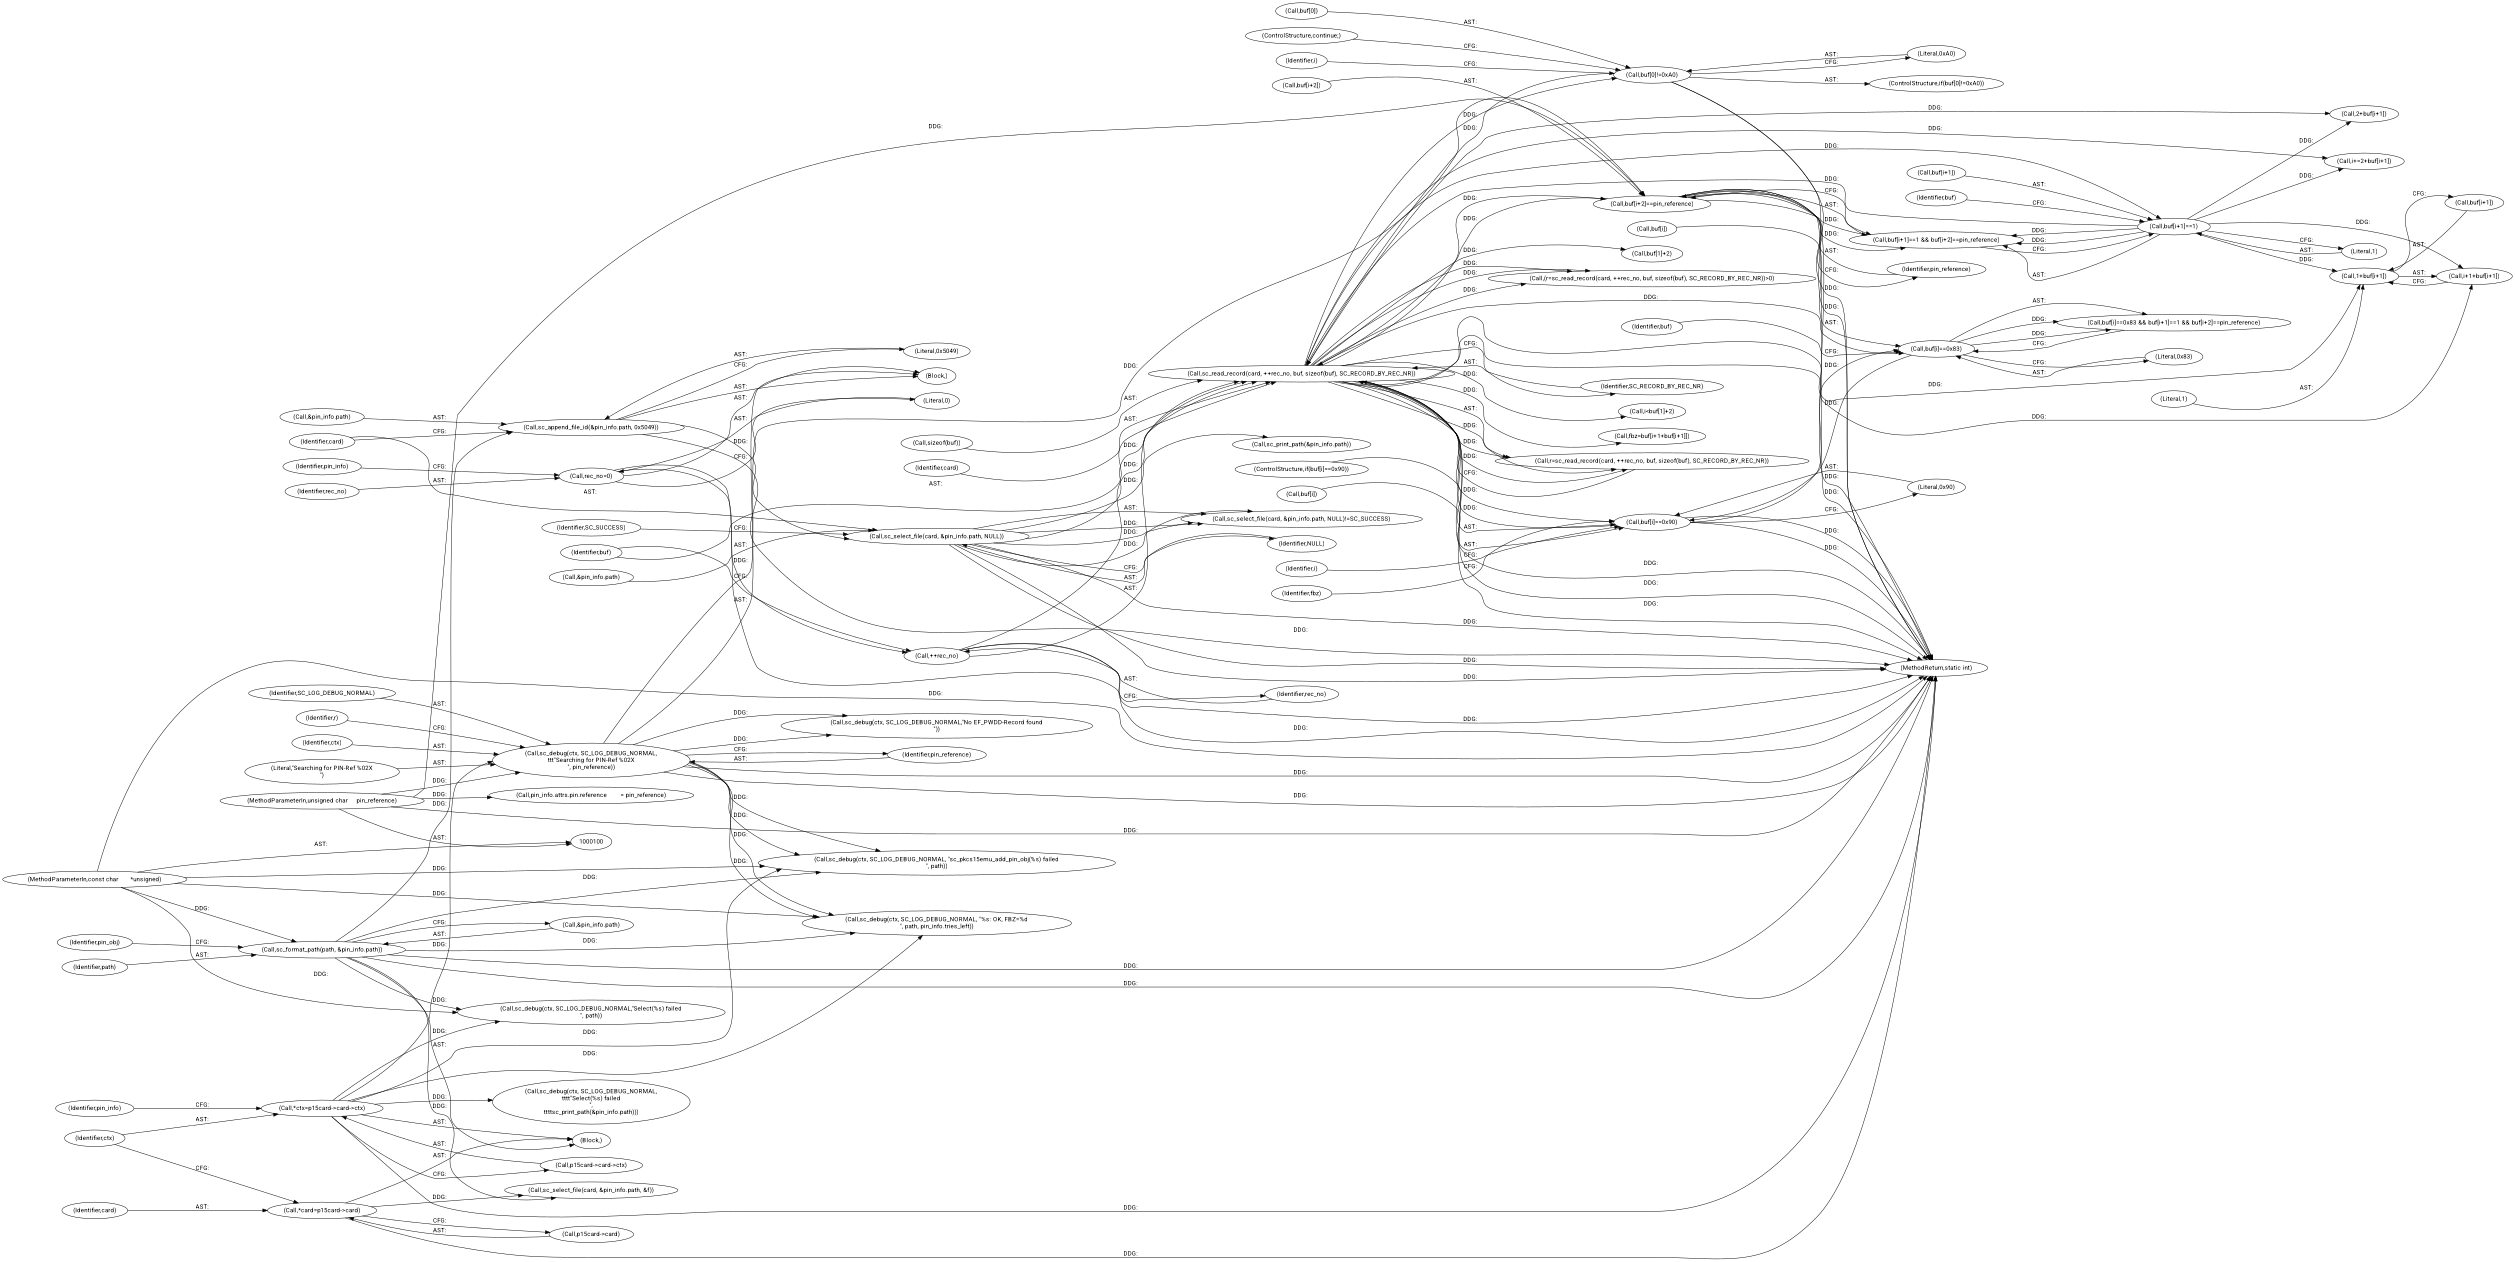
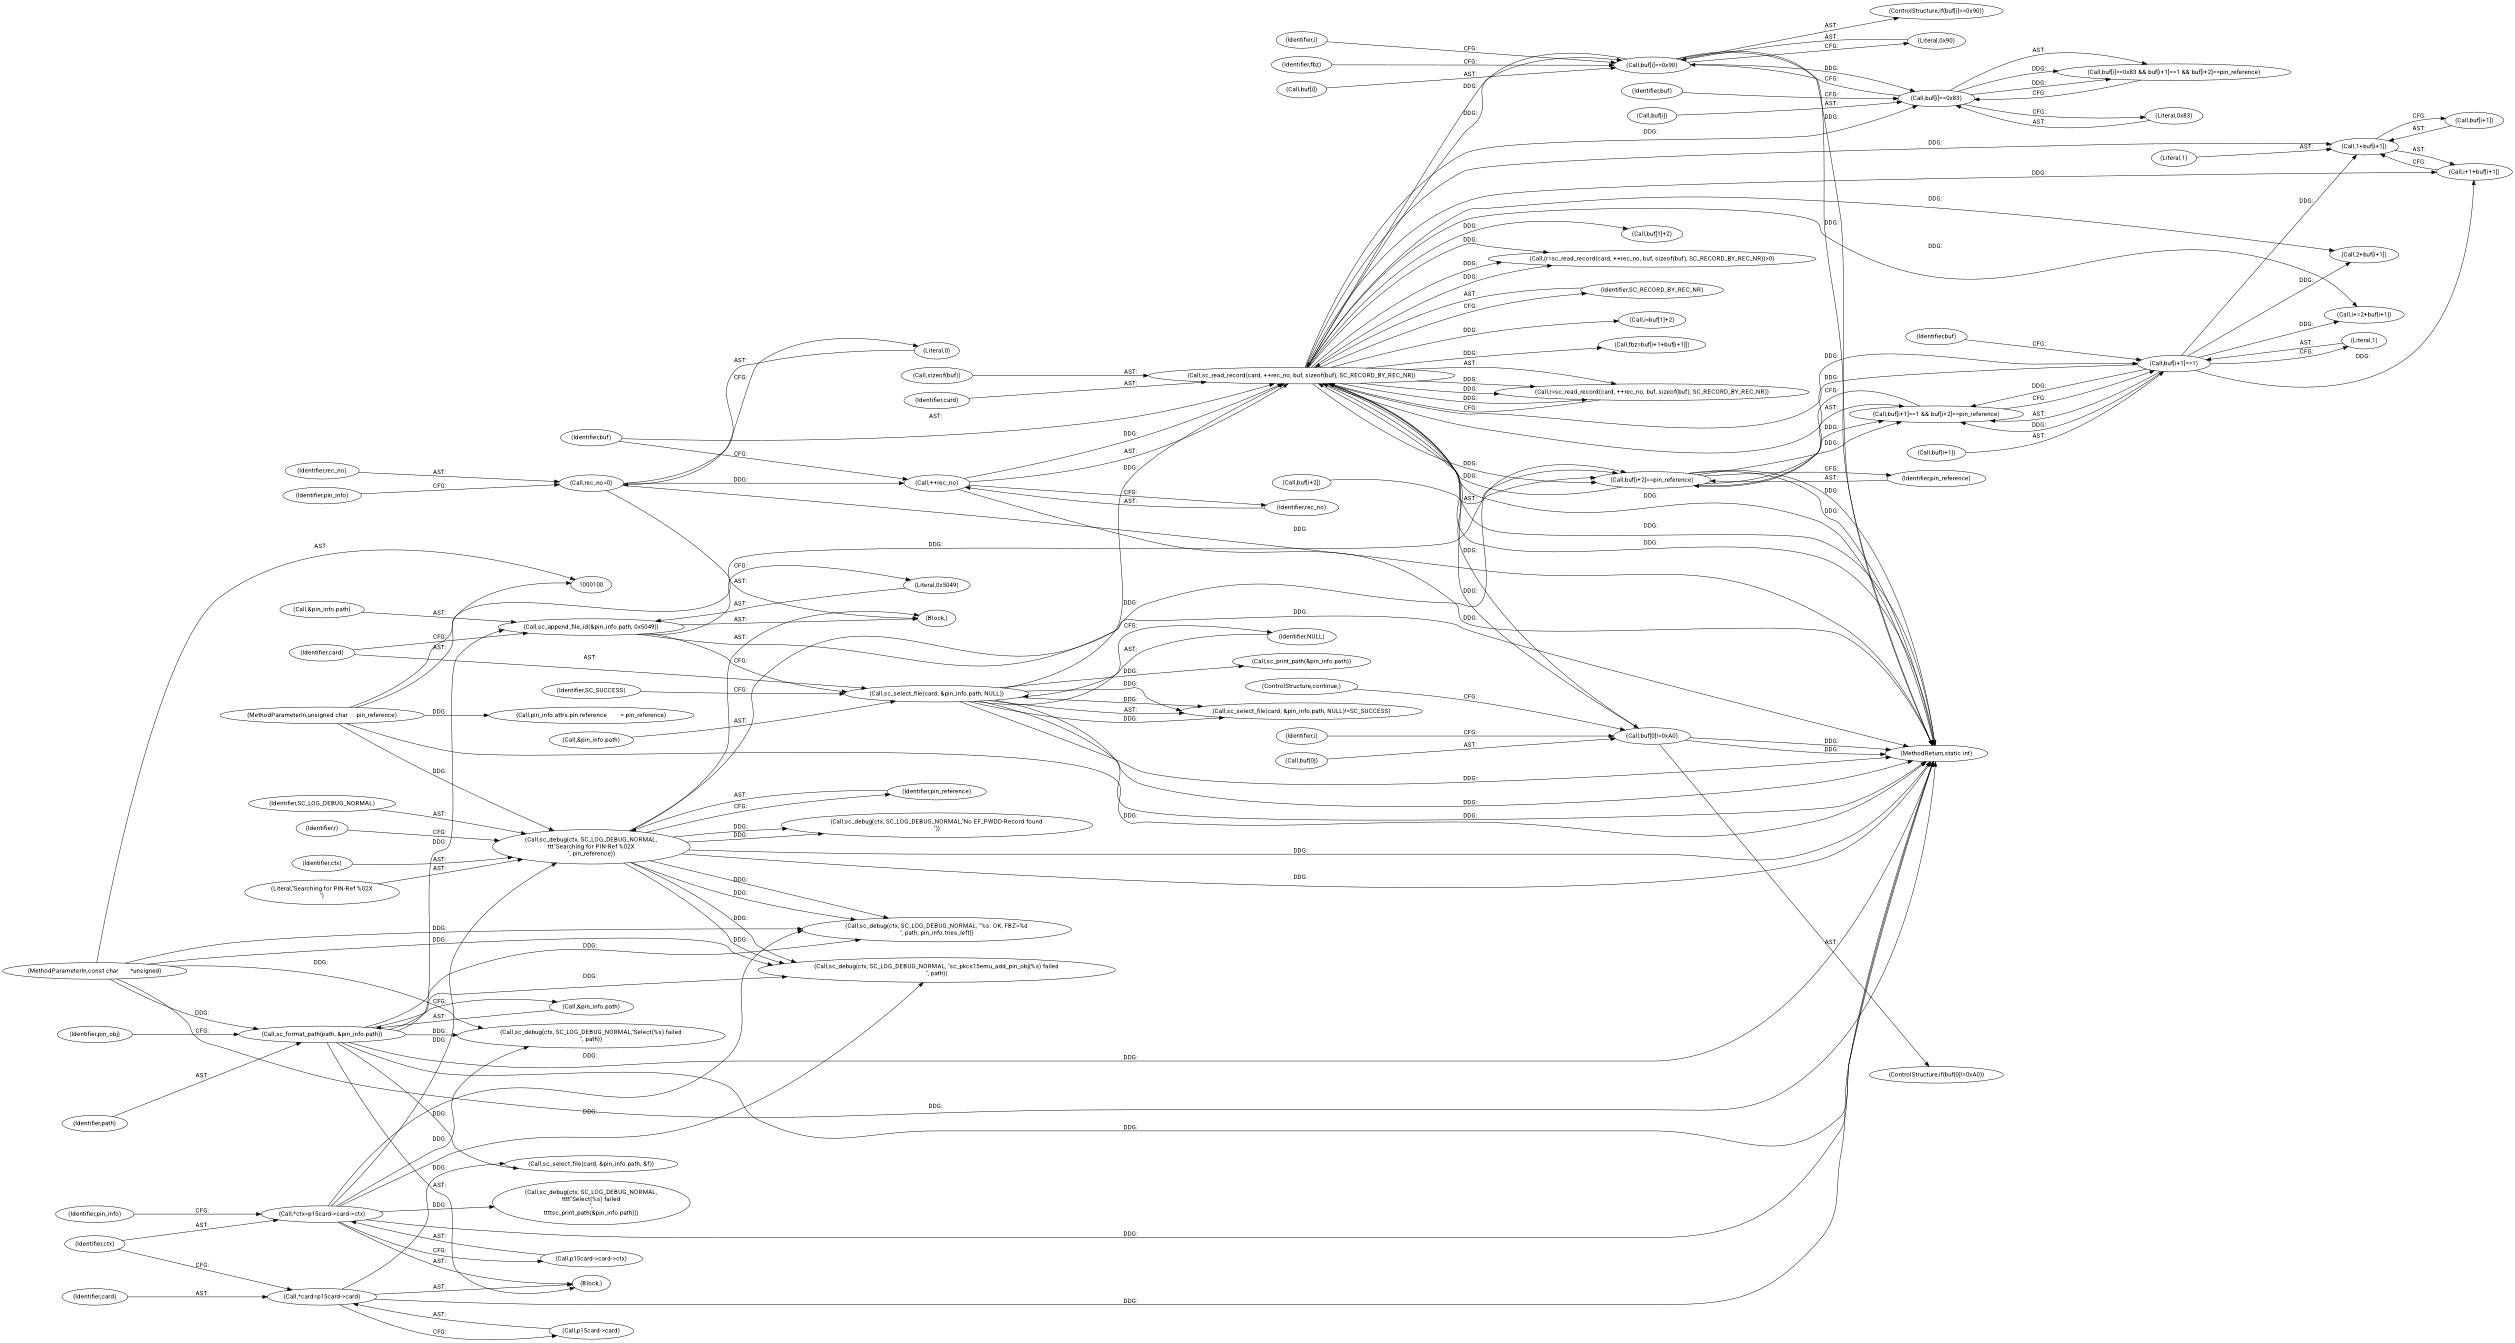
(1936, 54) -> none
(1833, 403) -> (1833, 79)
(742, 442) -> (742, 661)
(1463, 531) -> (1787, 39)
